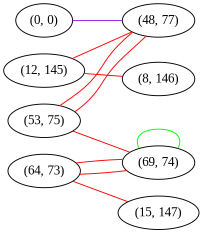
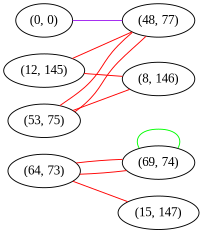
(101, 142) -> (101, 100)
